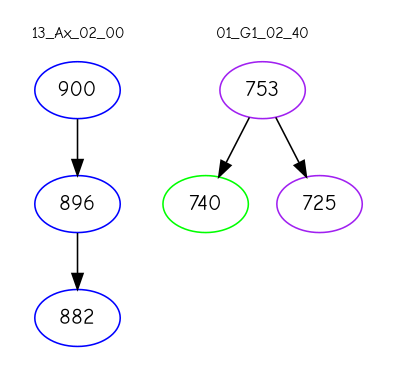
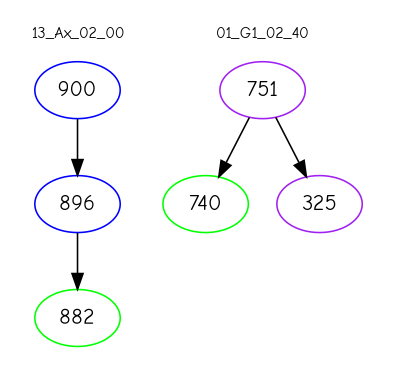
(263, 90) -> (263, 90)
(320, 204) -> (320, 204)
(78, 318) -> (78, 318)
